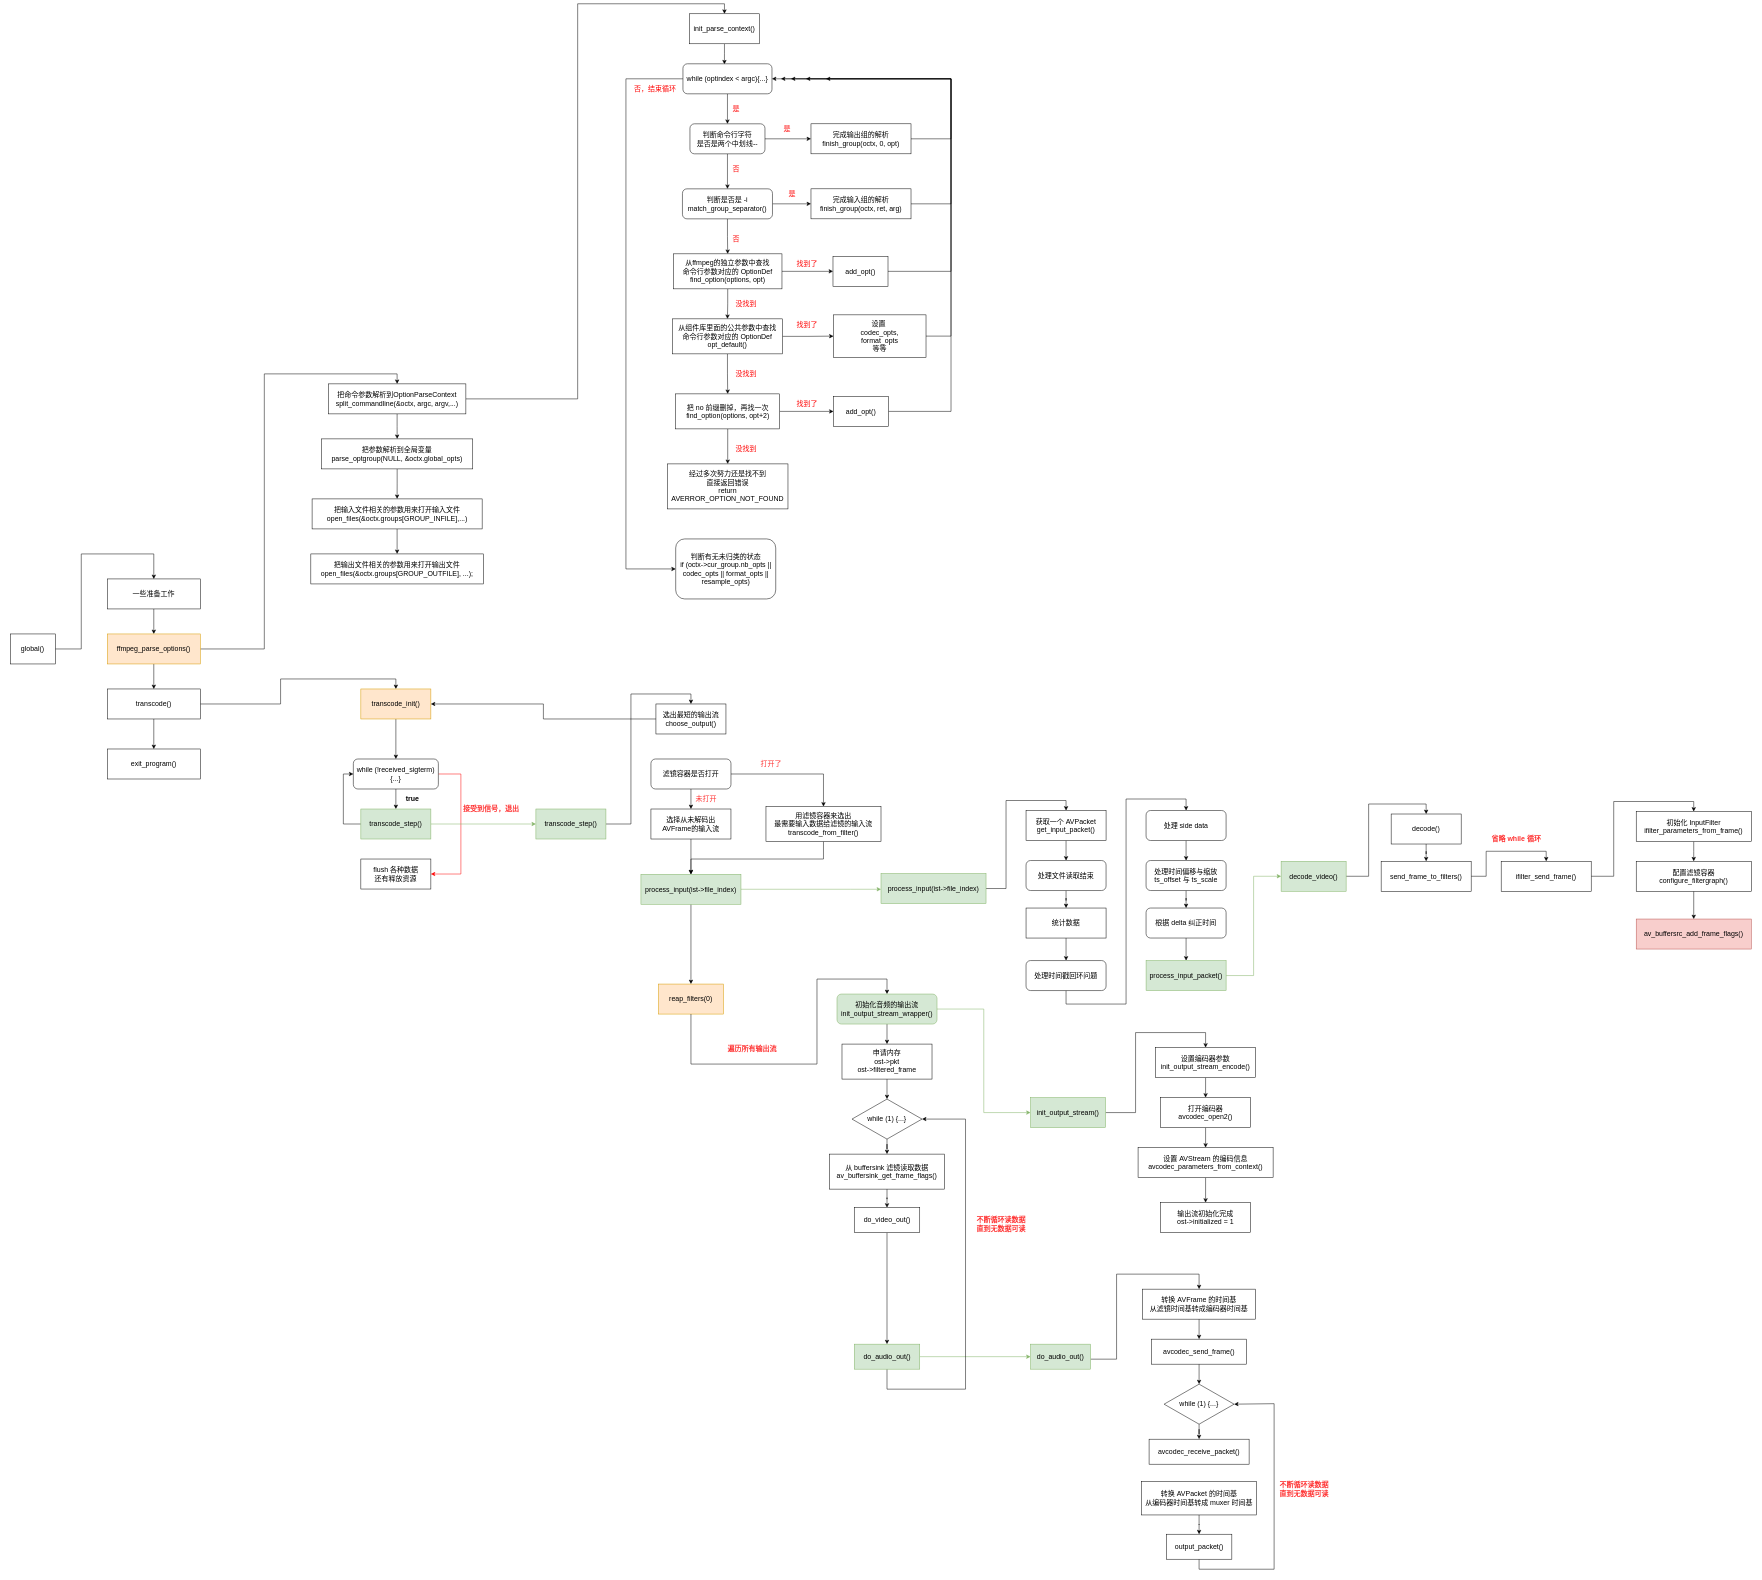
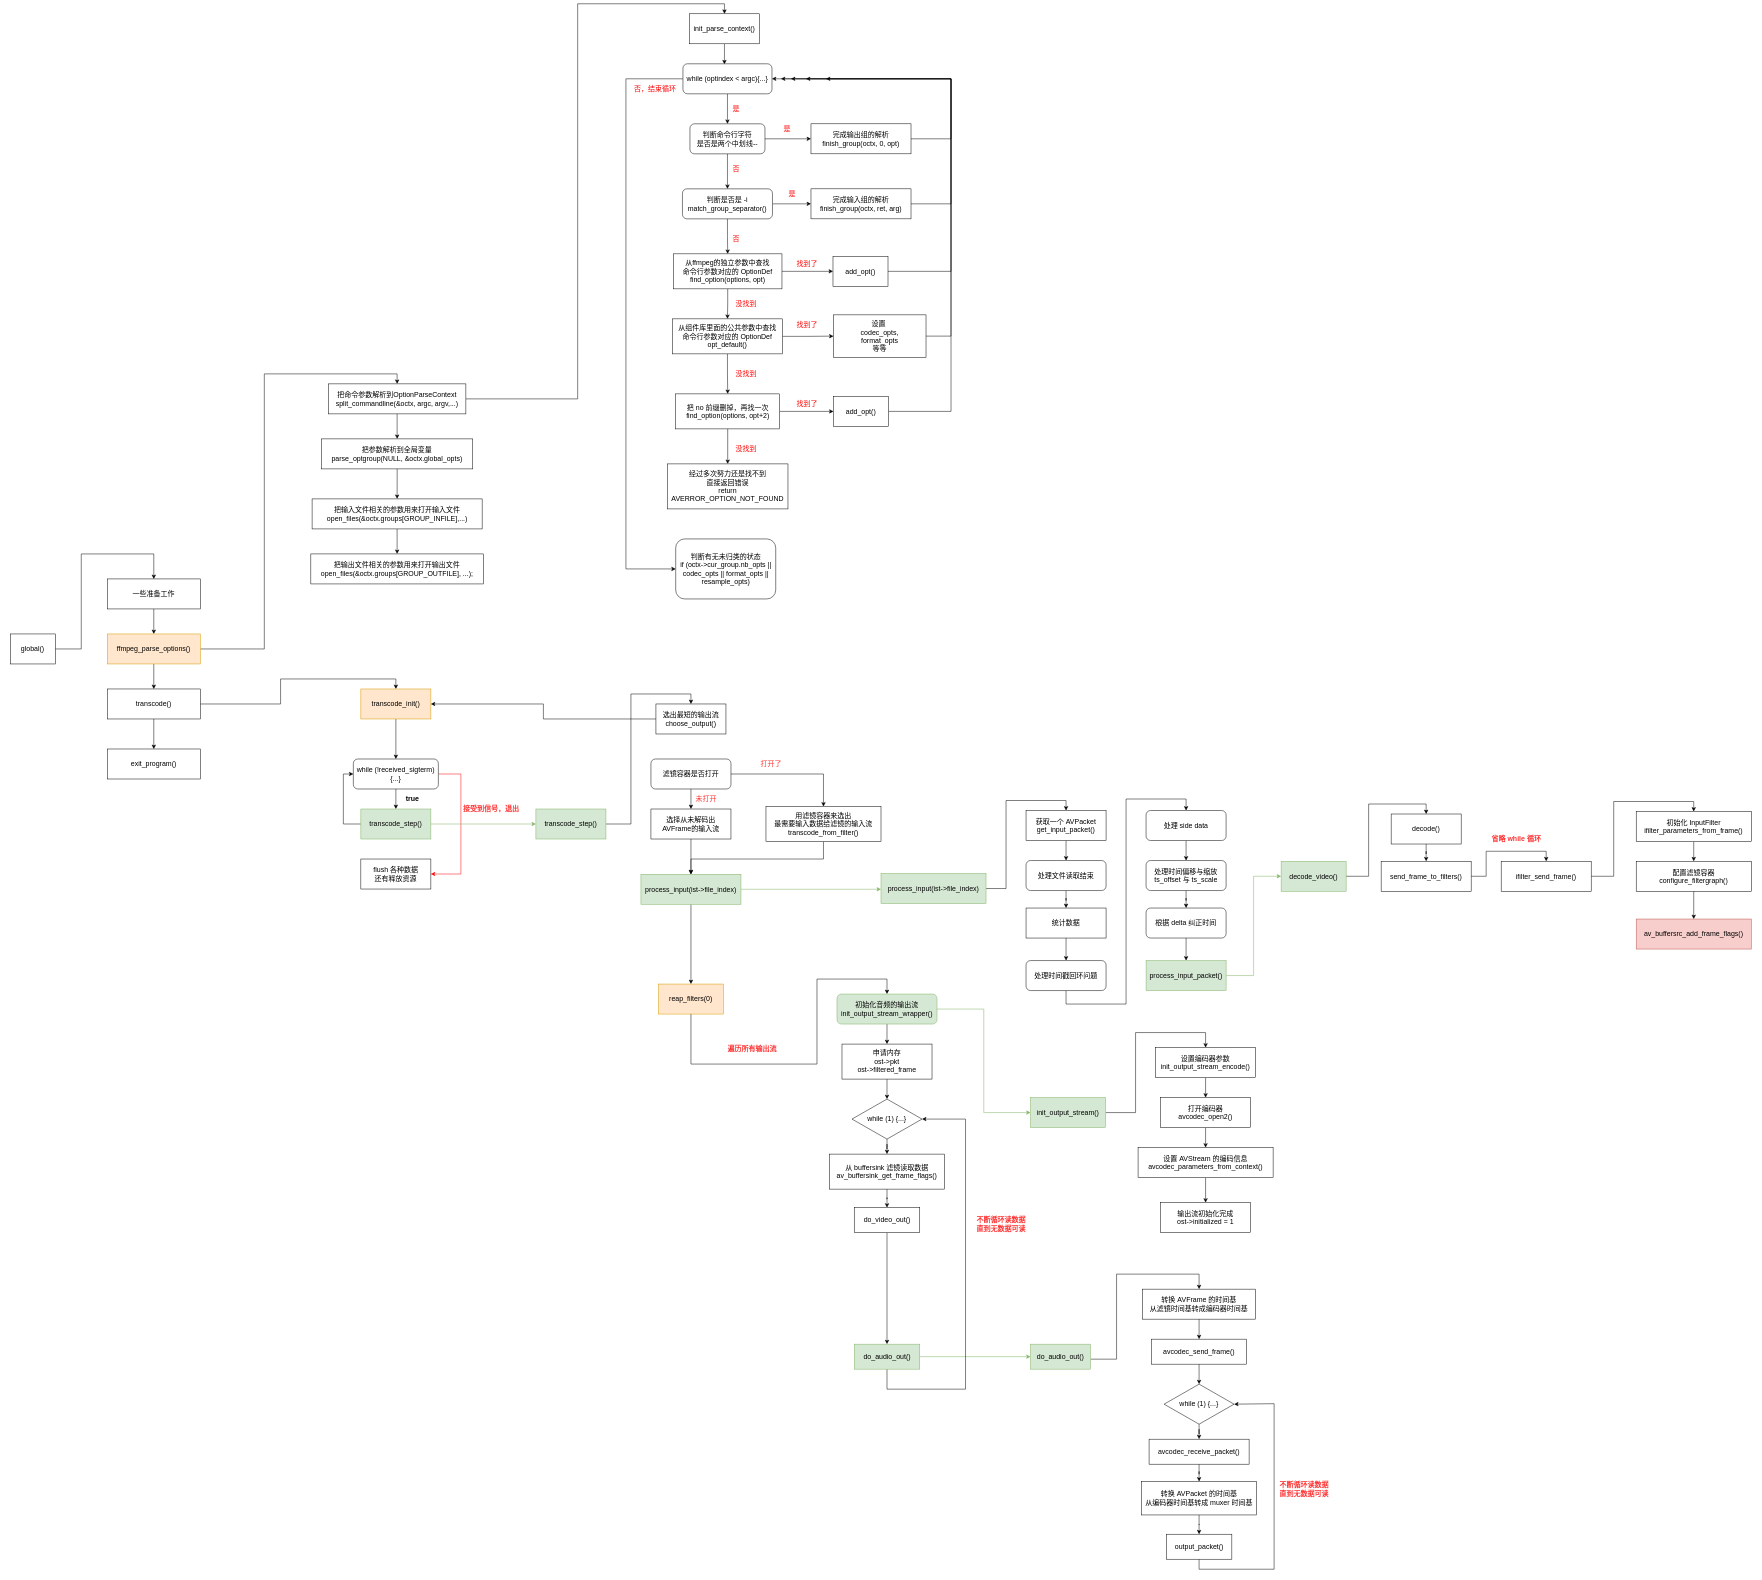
none -> (1199, 1472)
